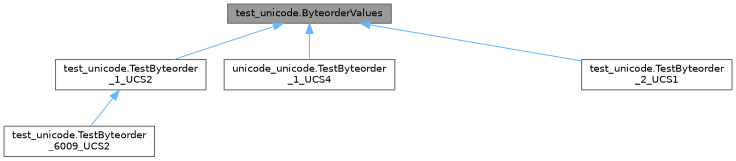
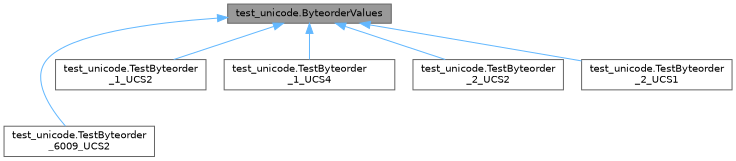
(309, 75) -> (309, 75)
none -> (488, 75)
(102, 112) -> (93, 36)
